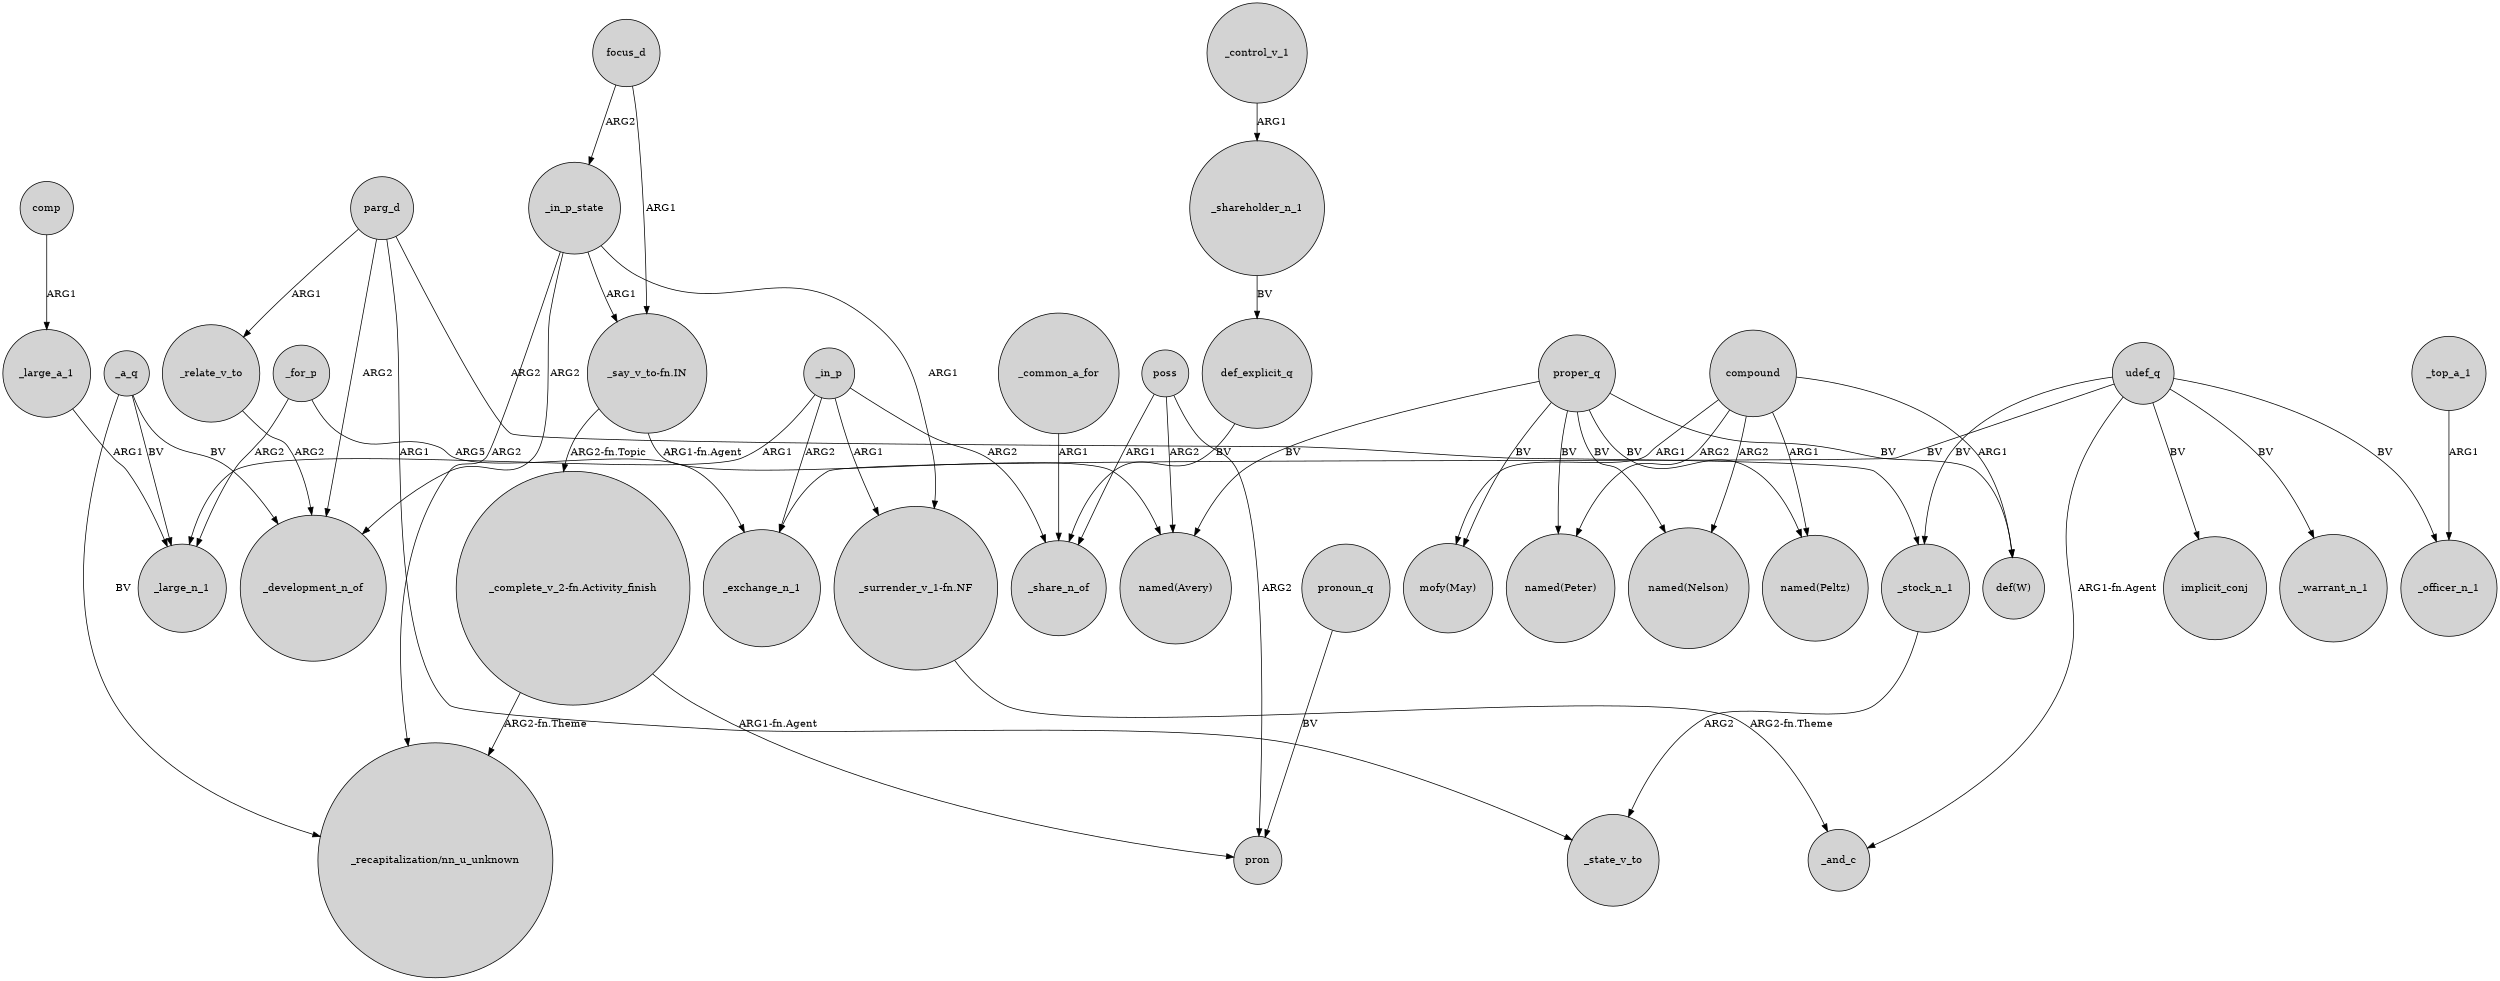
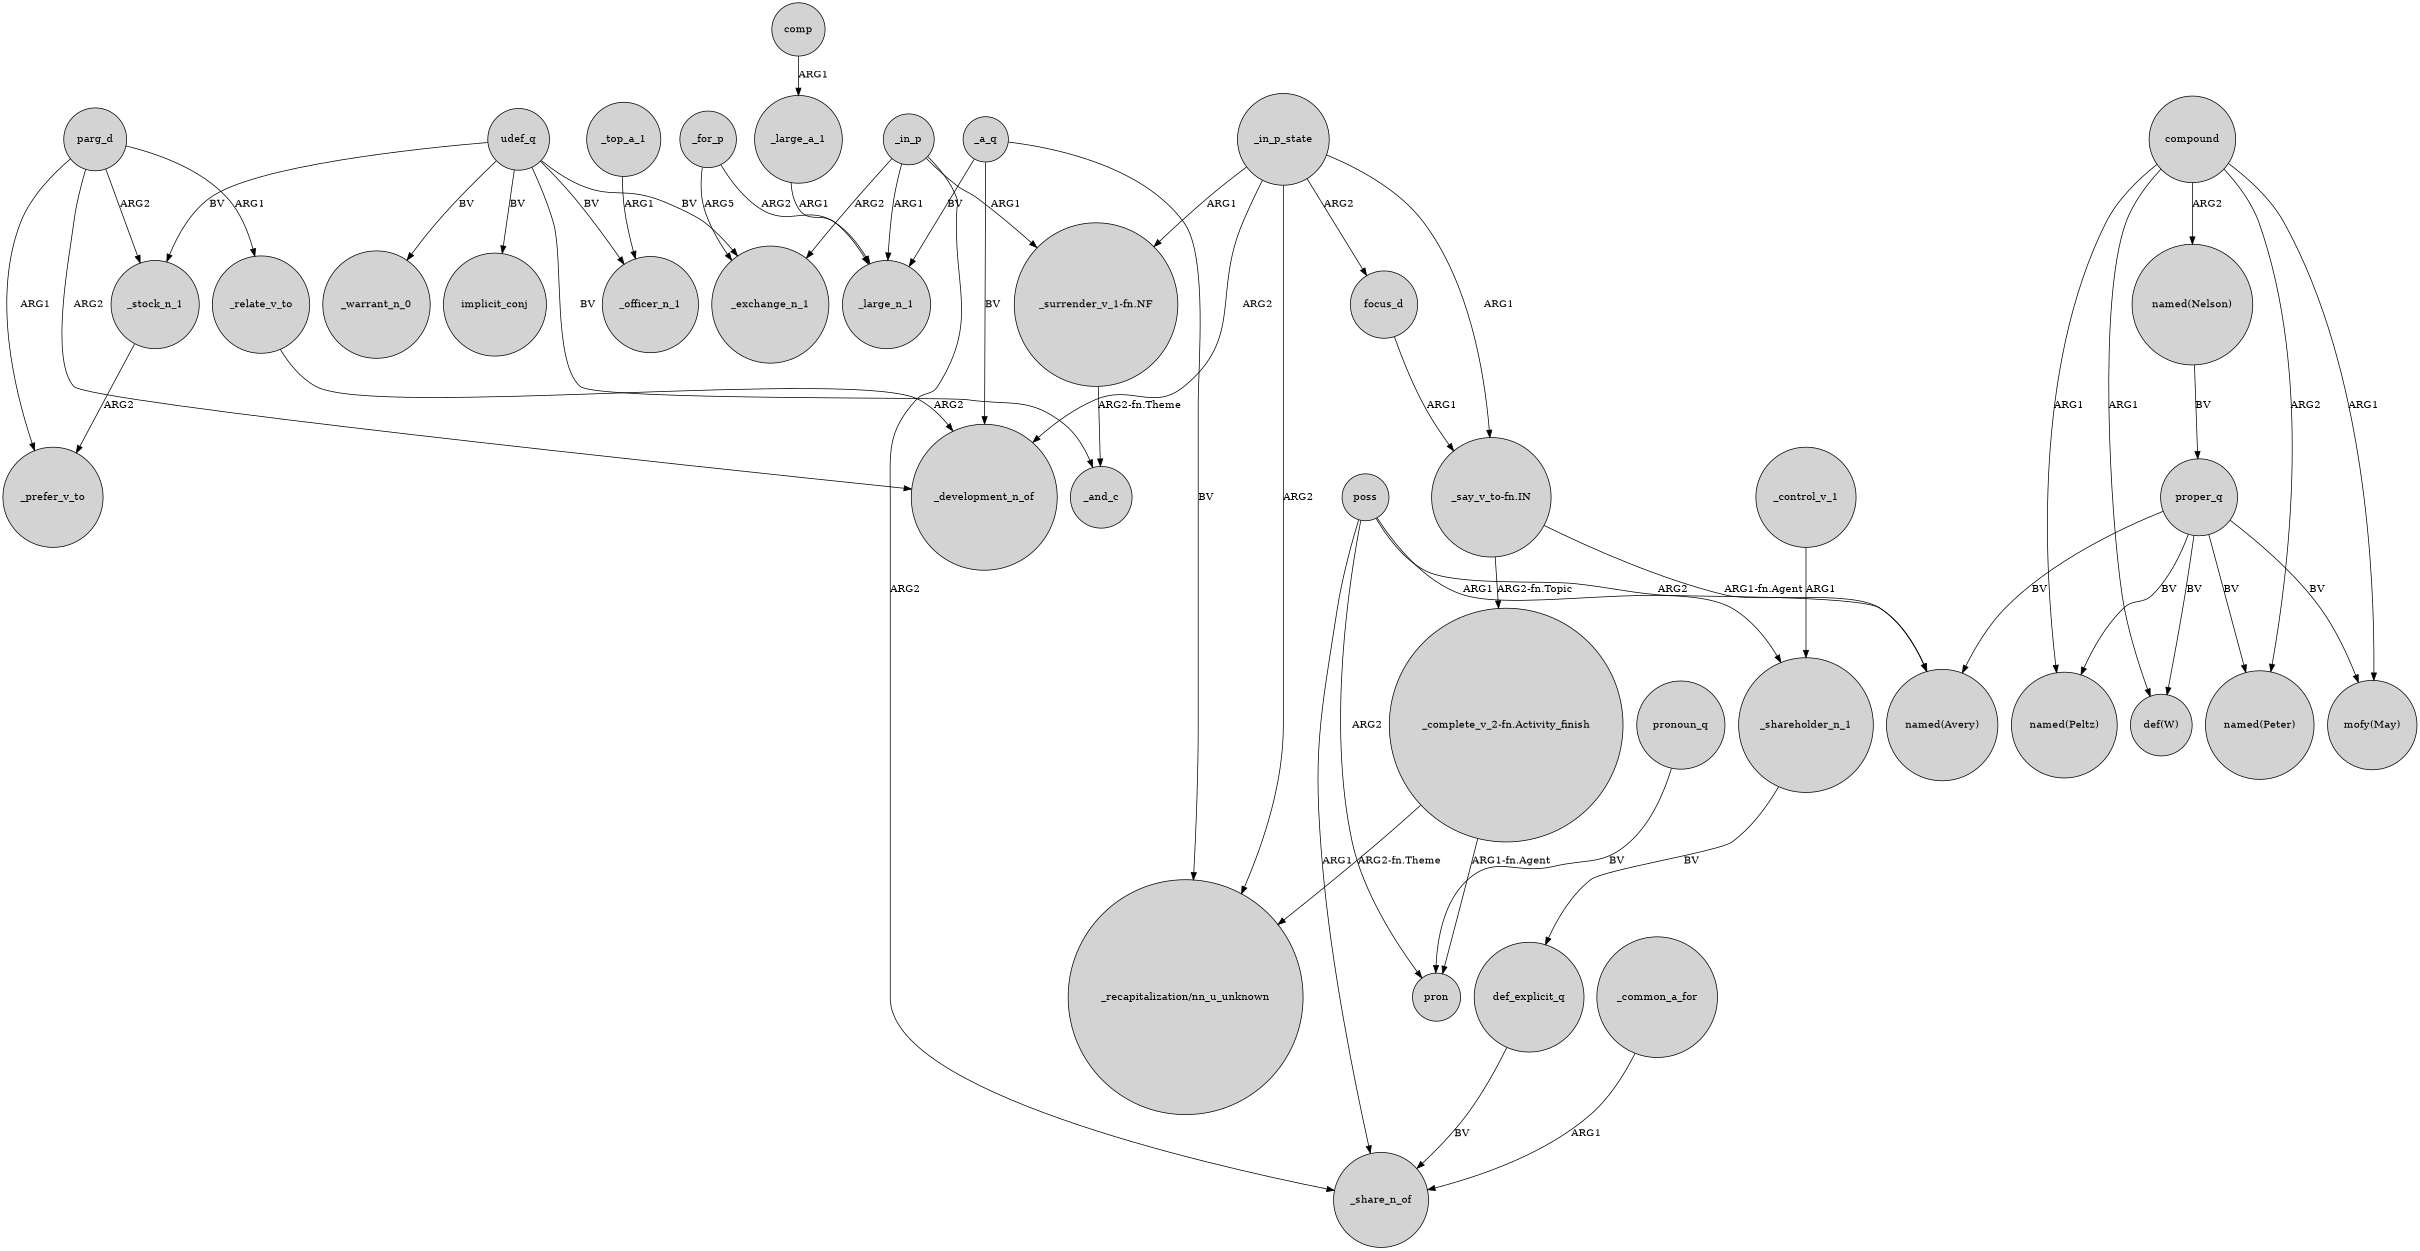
(604, 121) -> (1335, 224)
(1616, 468) -> (2196, 408)
(2117, 588) -> (588, 305)
(2333, 588) -> (376, 305)
none -> (1573, 598)
(1613, 860) -> (53, 497)
